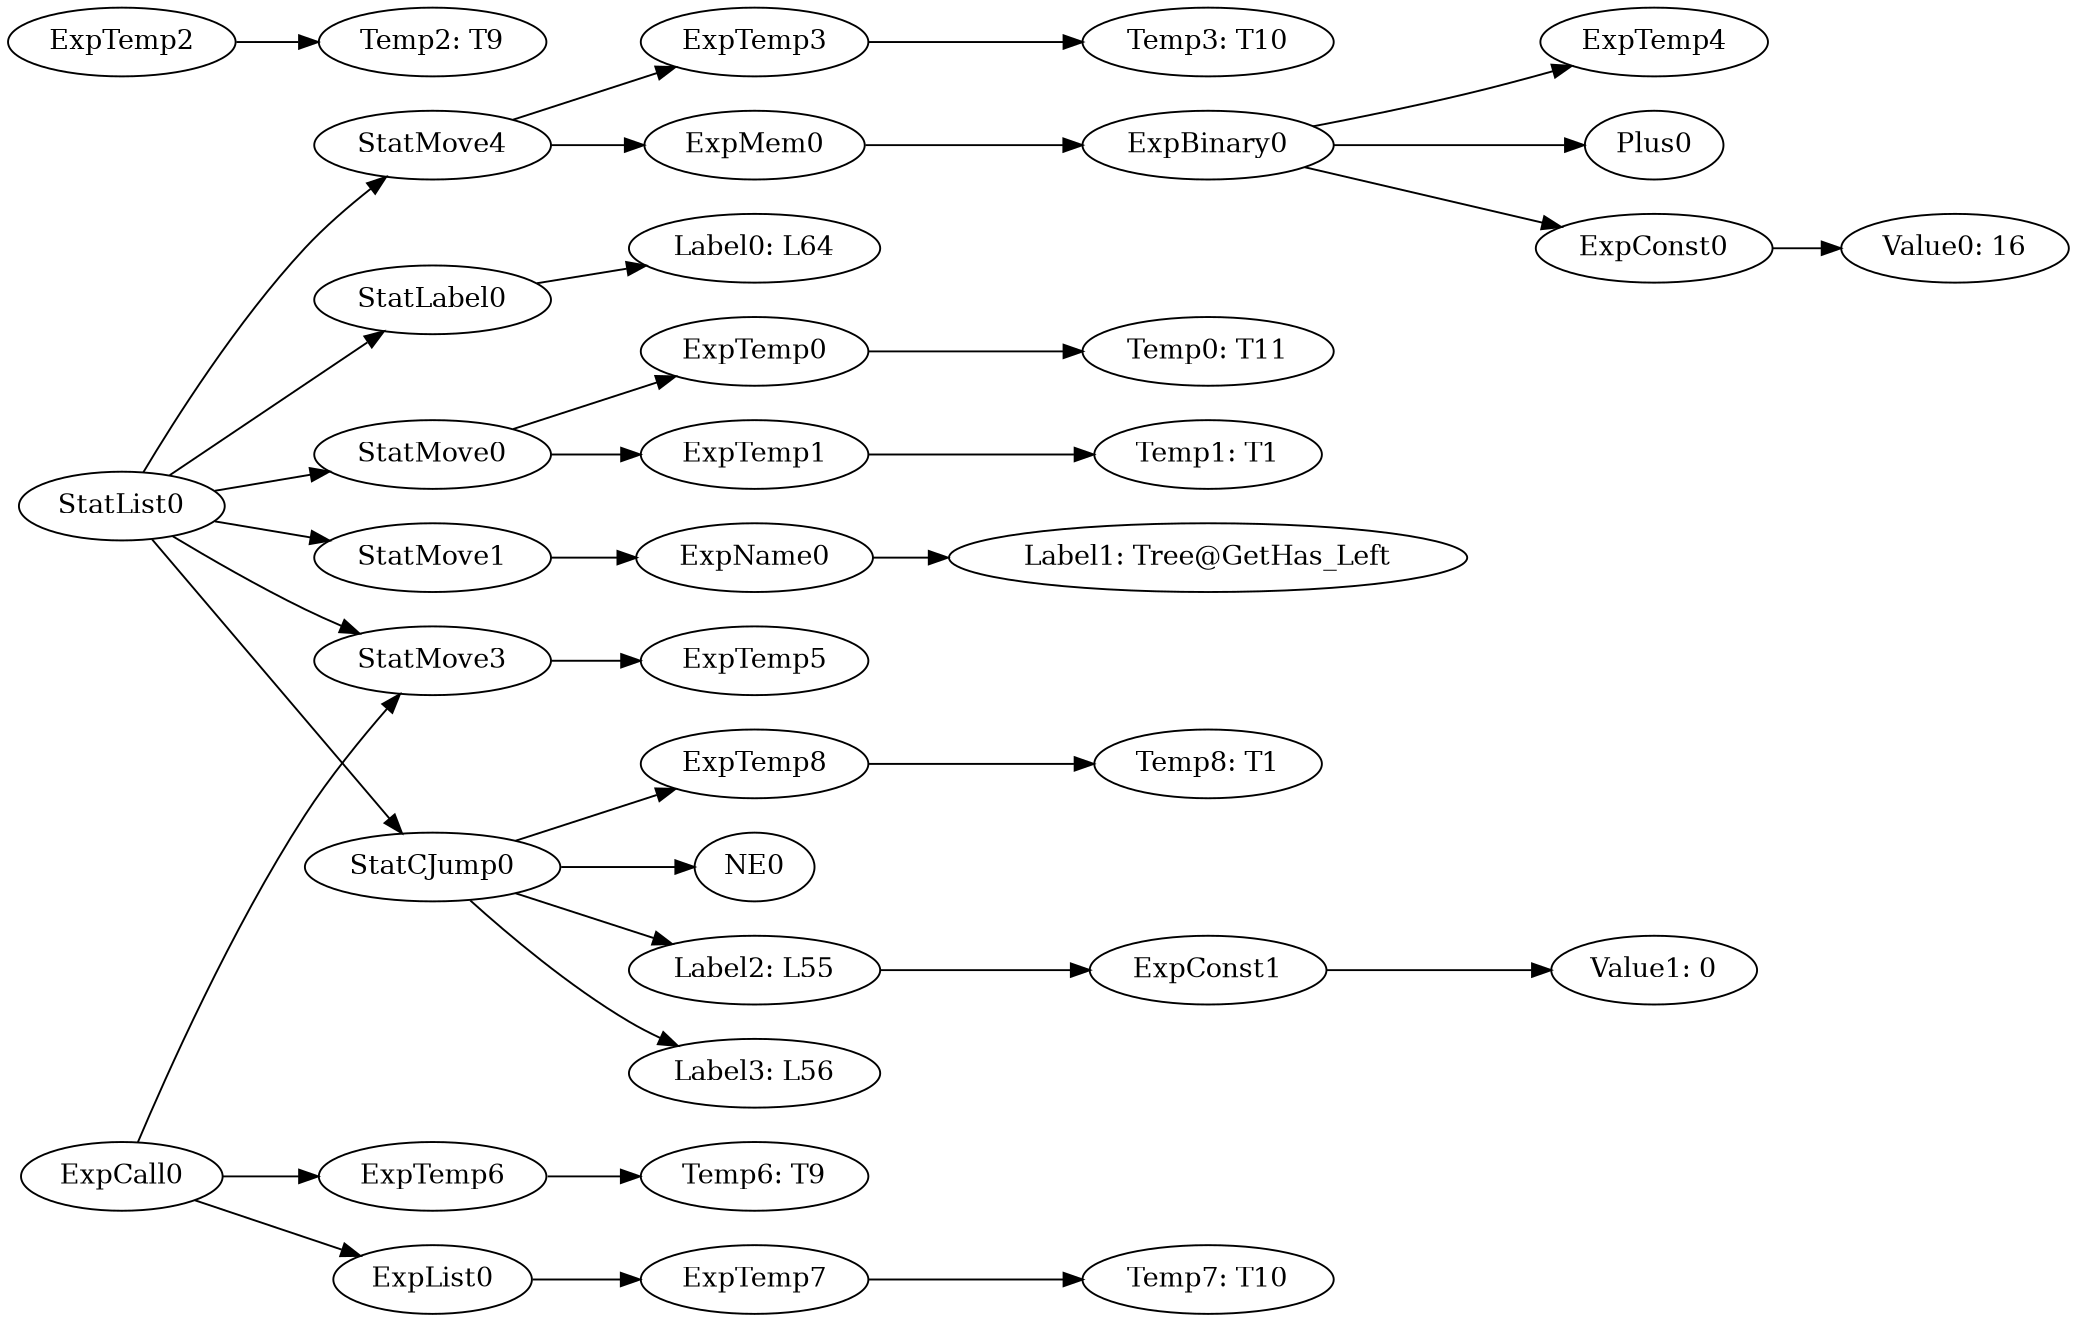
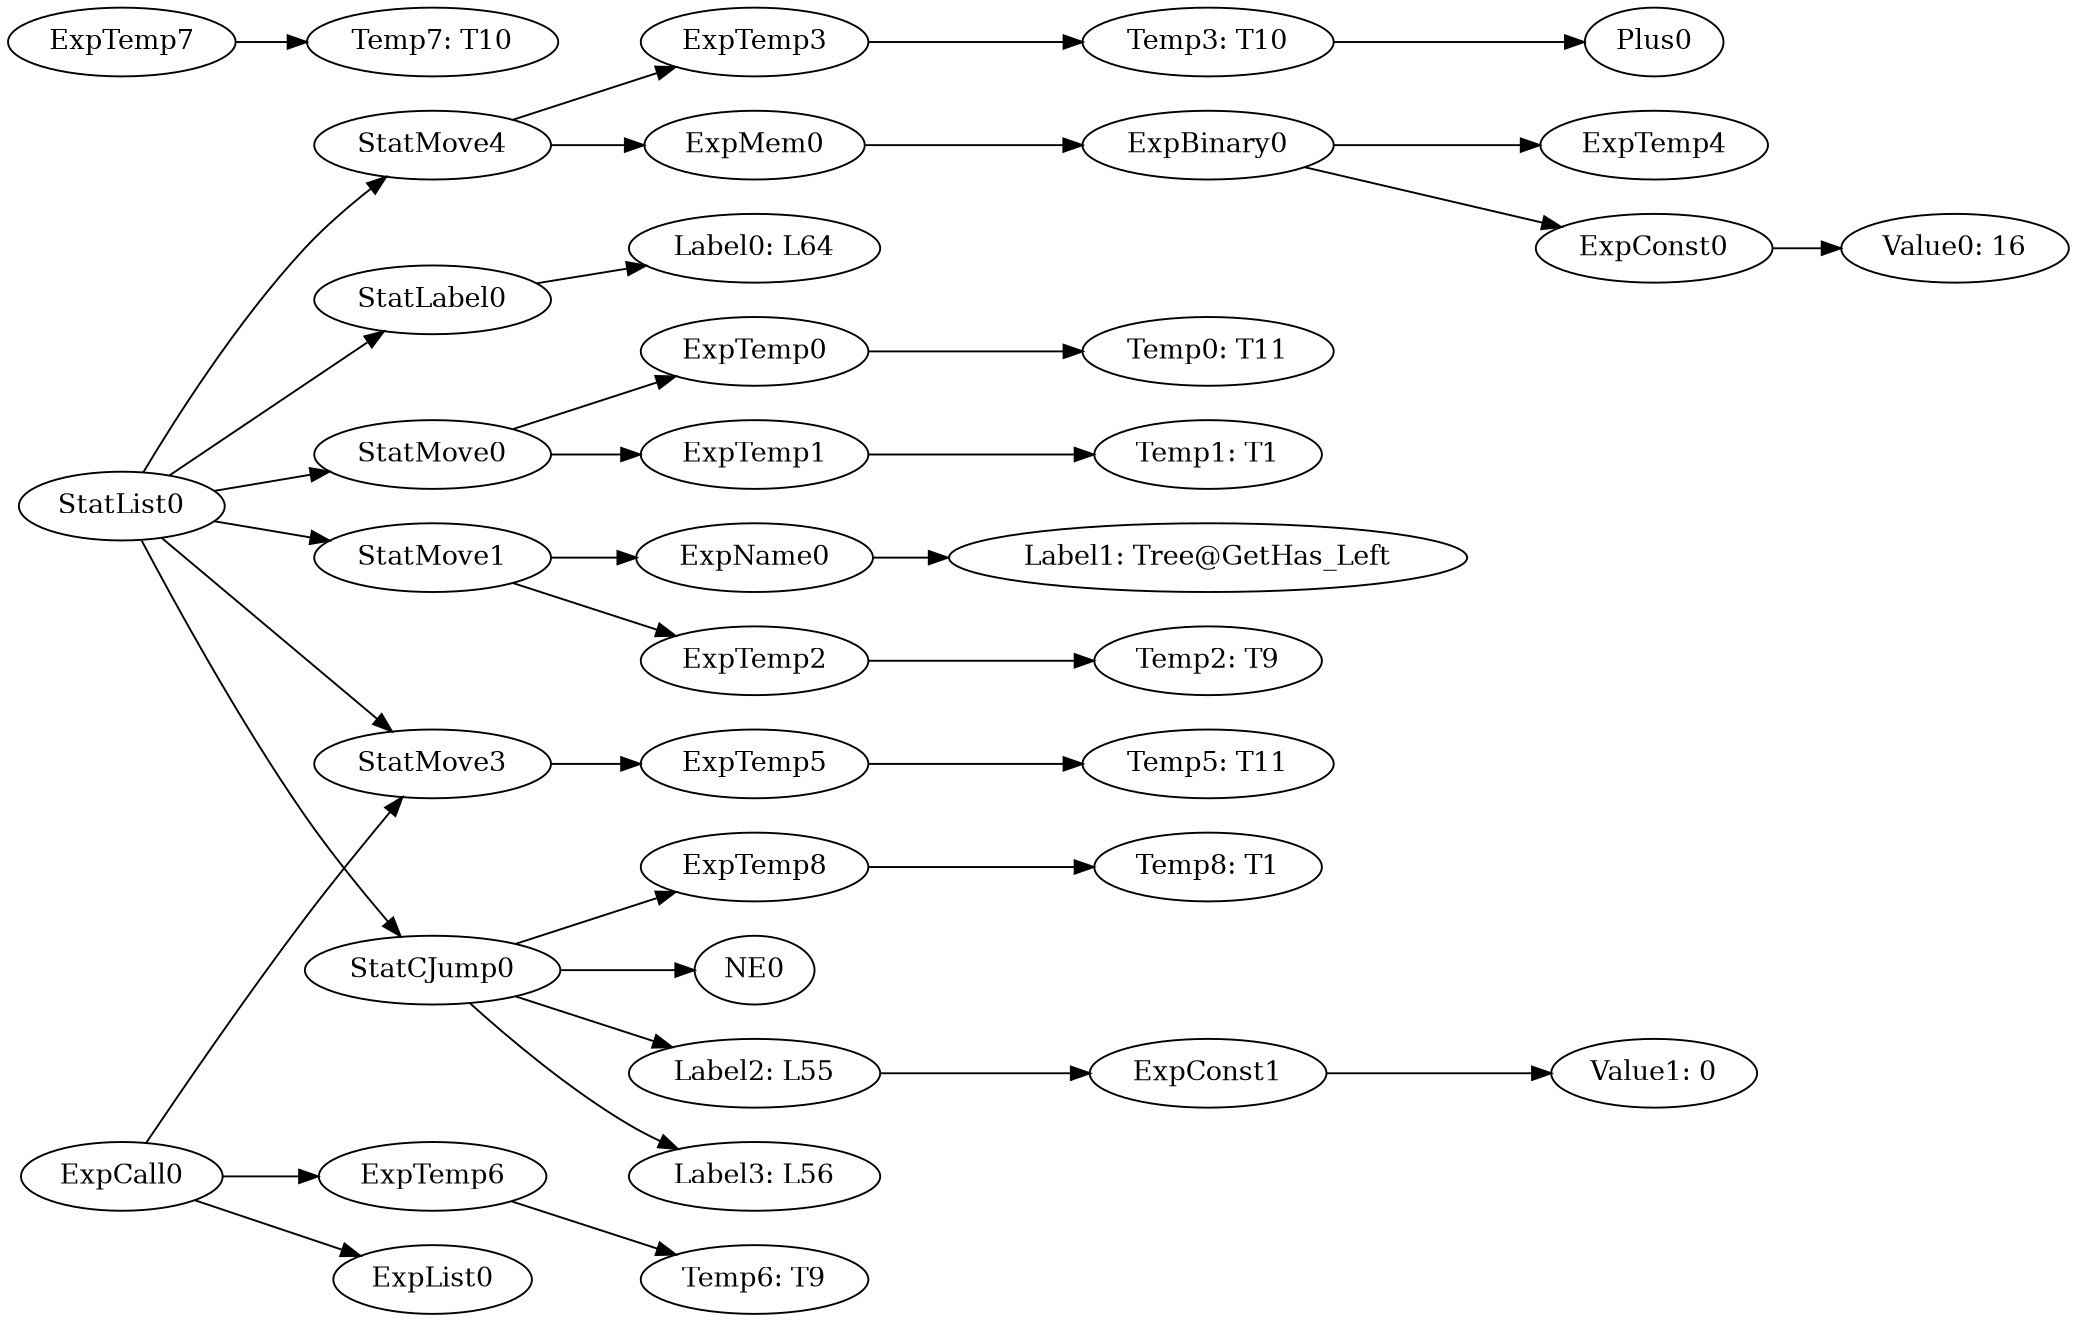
(1449, 145) -> (1449, 42)
none -> (585, 606)
none -> (1208, 764)
(577, 1280) -> none
